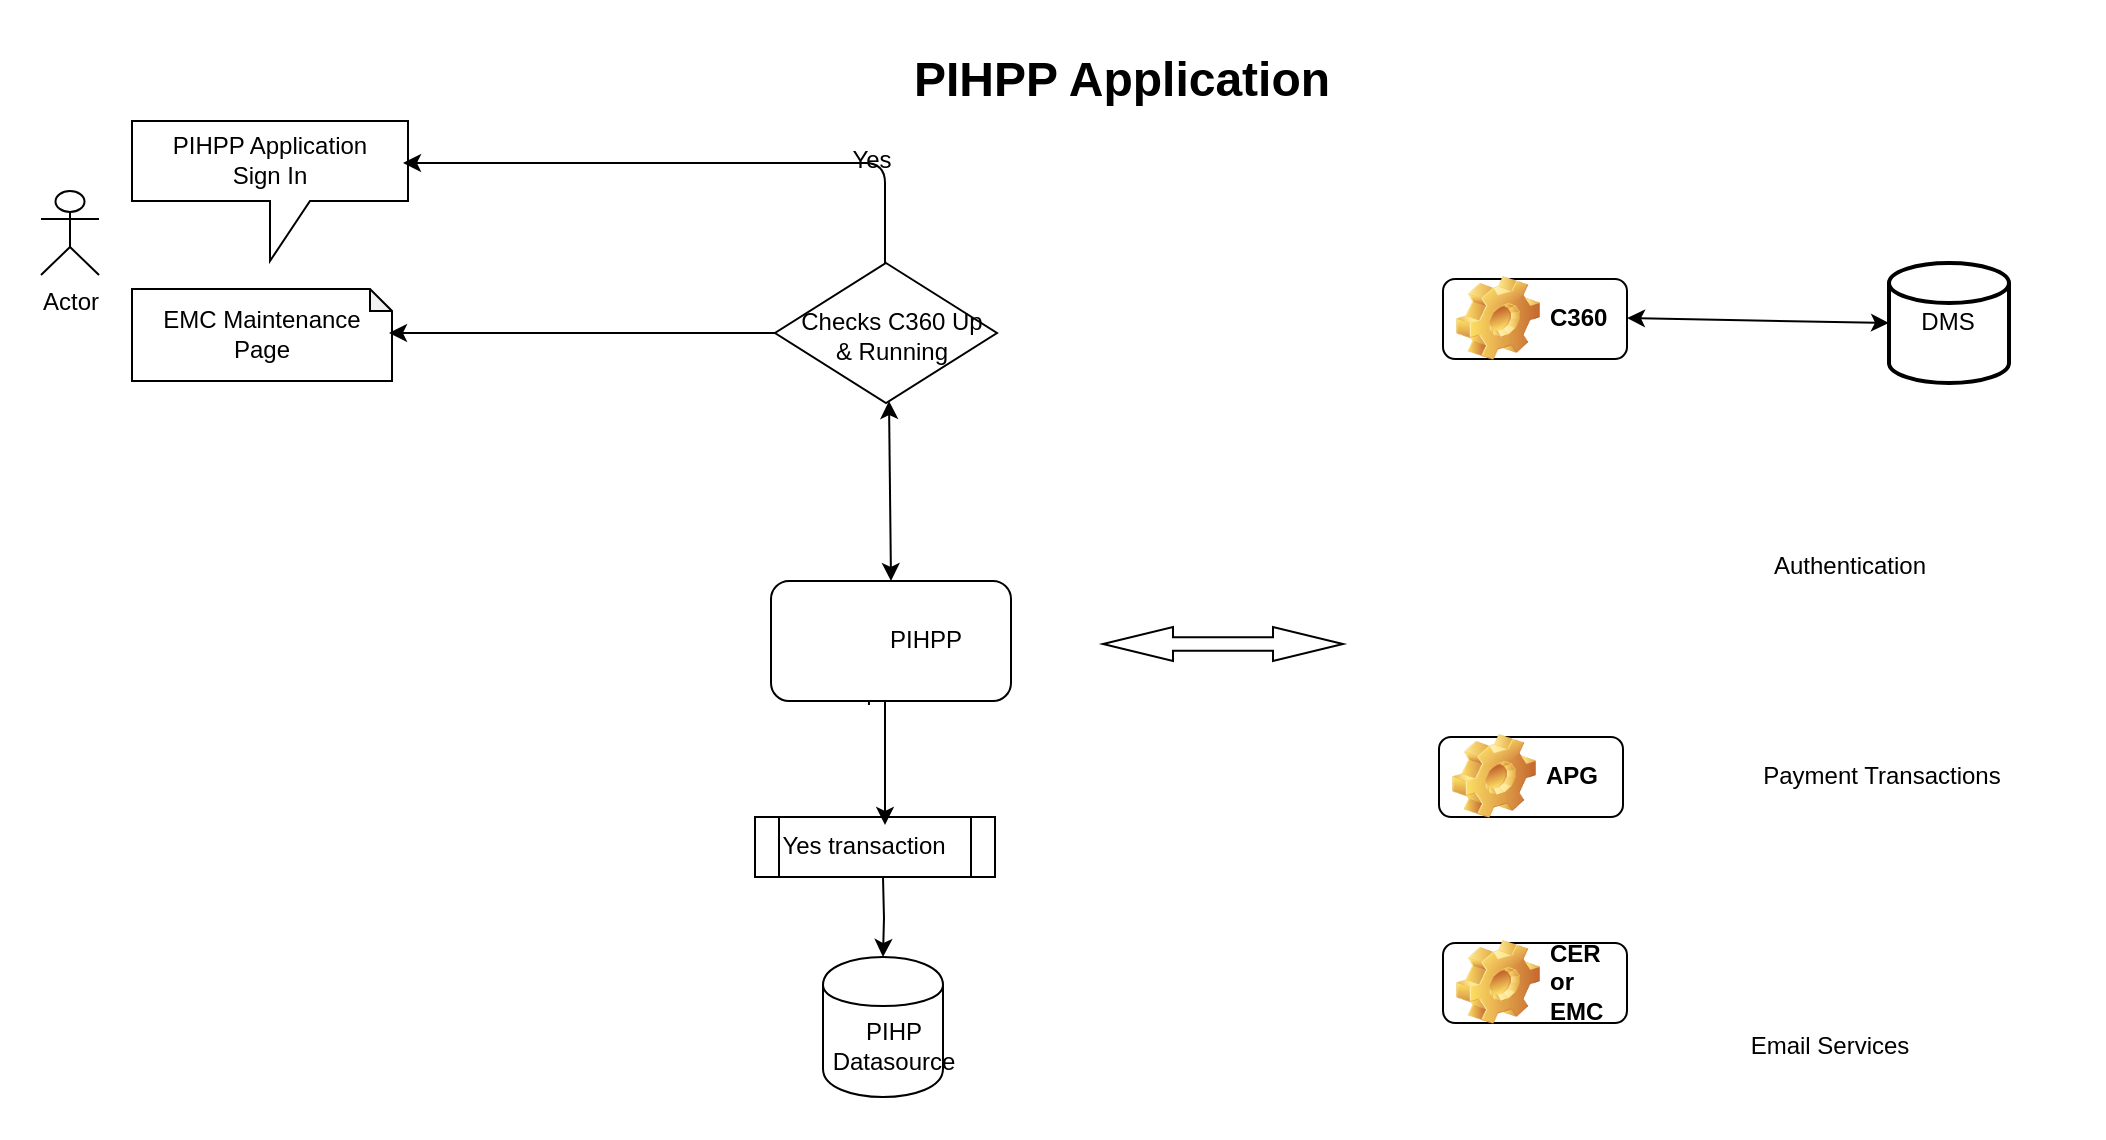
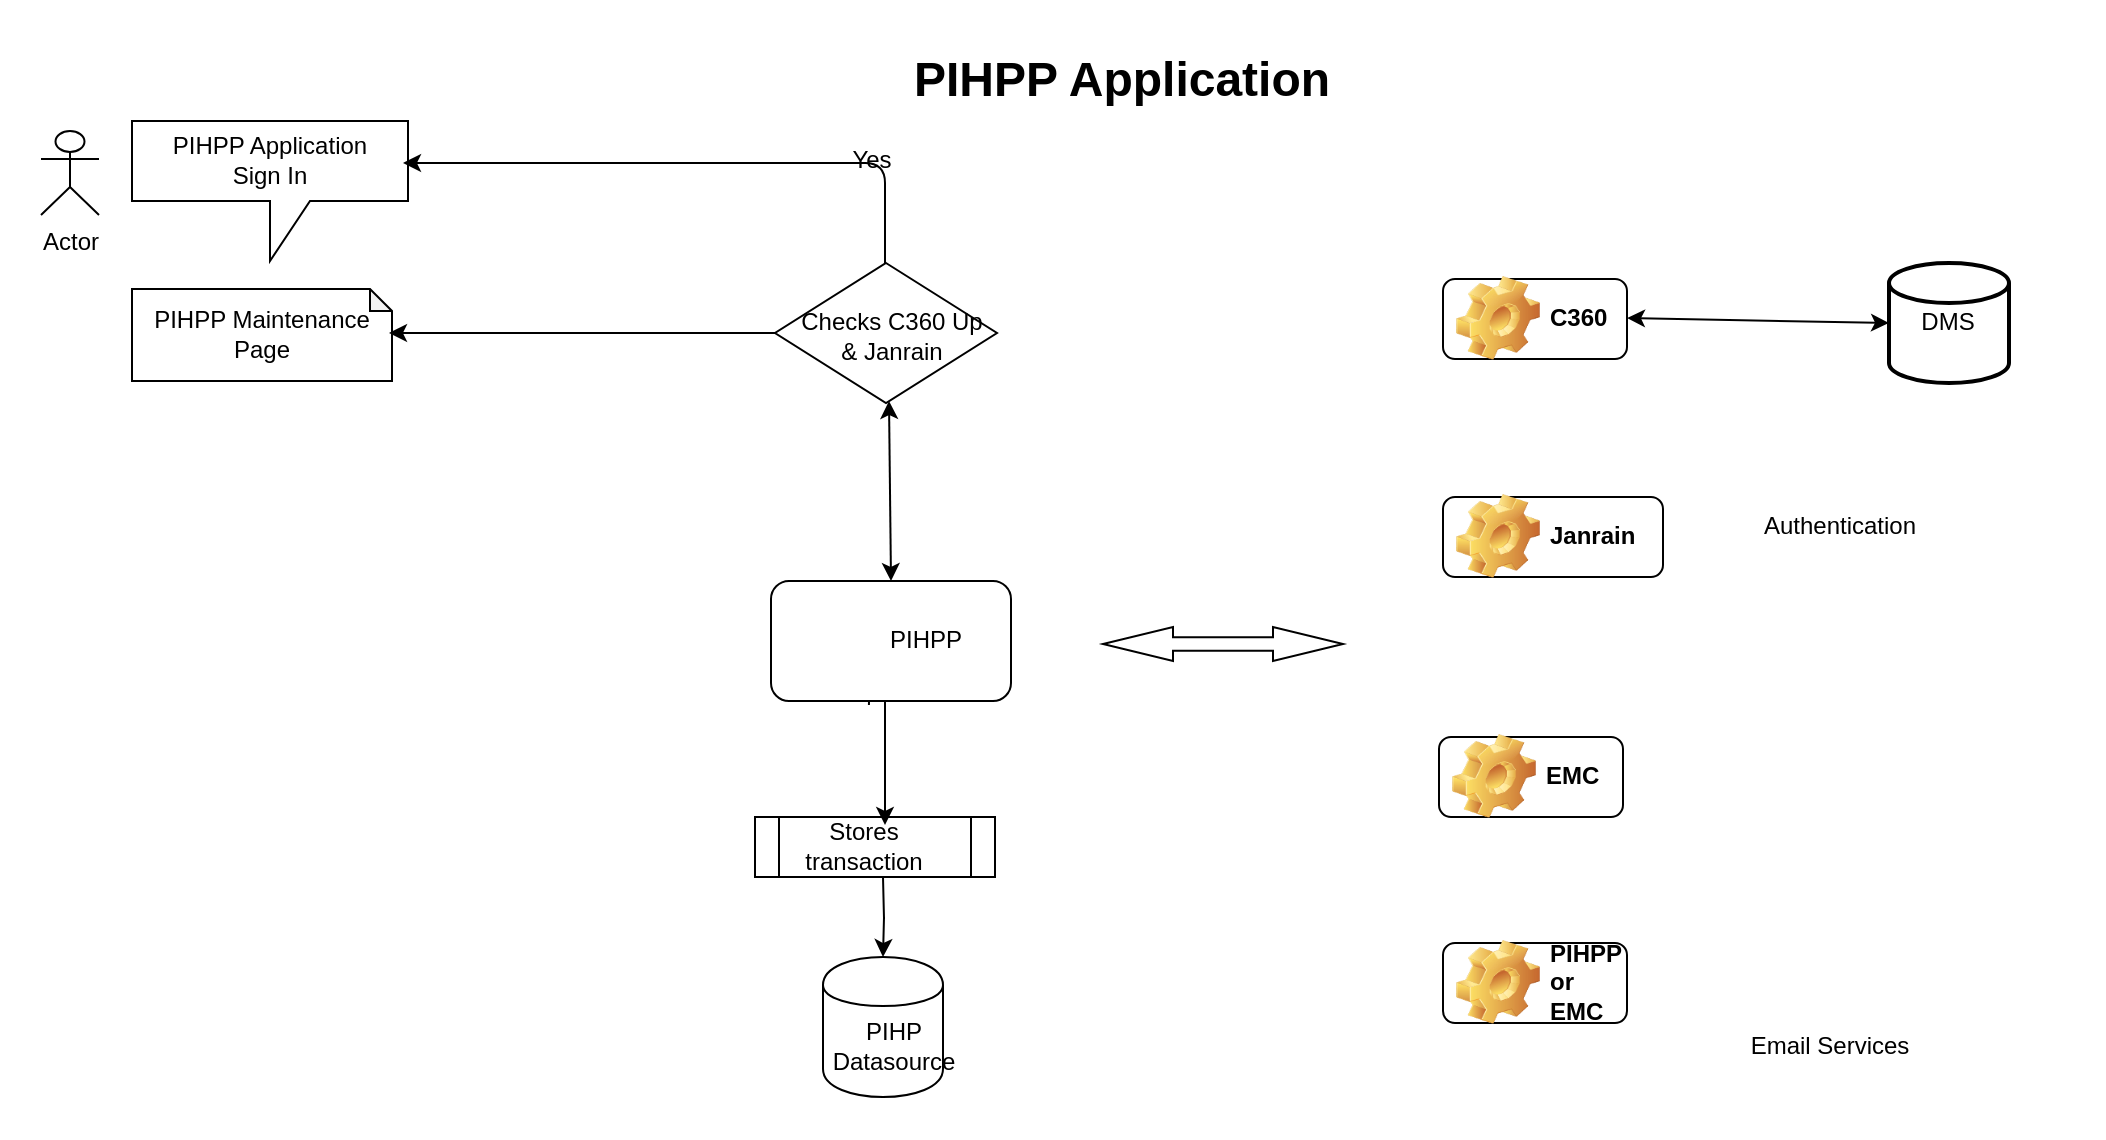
(70, 233) -> (70, 173)
(263, 335) -> (263, 335)
(893, 337) -> (893, 337)
none -> (1553, 537)
(1851, 567) -> (1841, 527)
(1567, 777) -> (1567, 777)
(1883, 777) -> none
(865, 847) -> (865, 847)
(1589, 983) -> (1589, 983)
